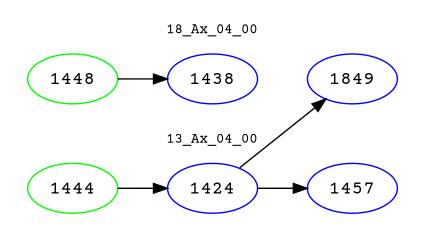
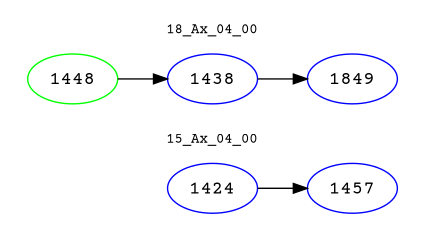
(277, 138) -> (275, 79)
(213, 139) -> (213, 139)
(73, 188) -> none
